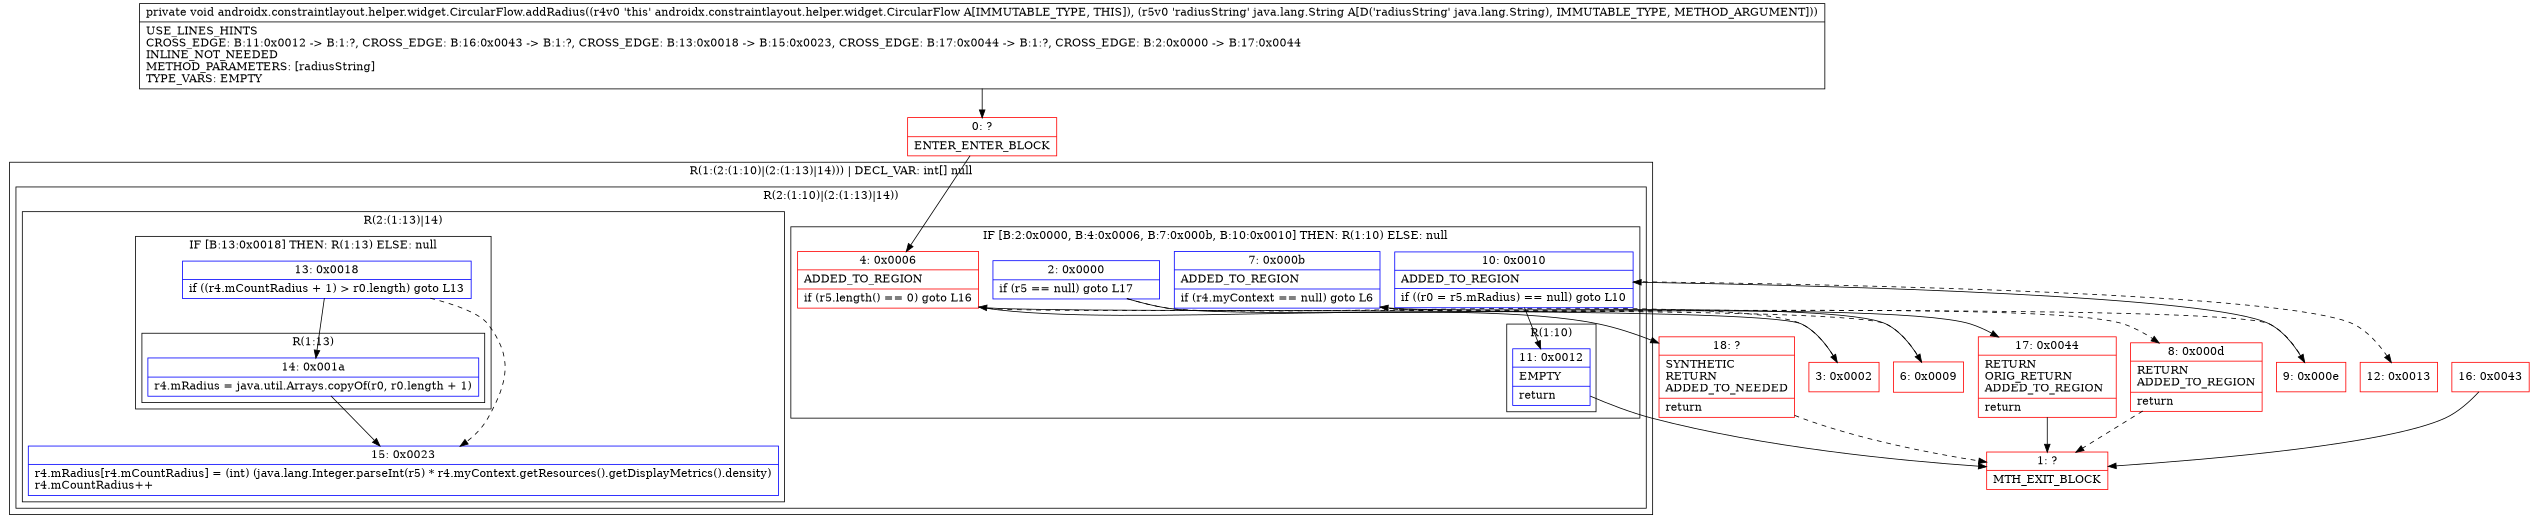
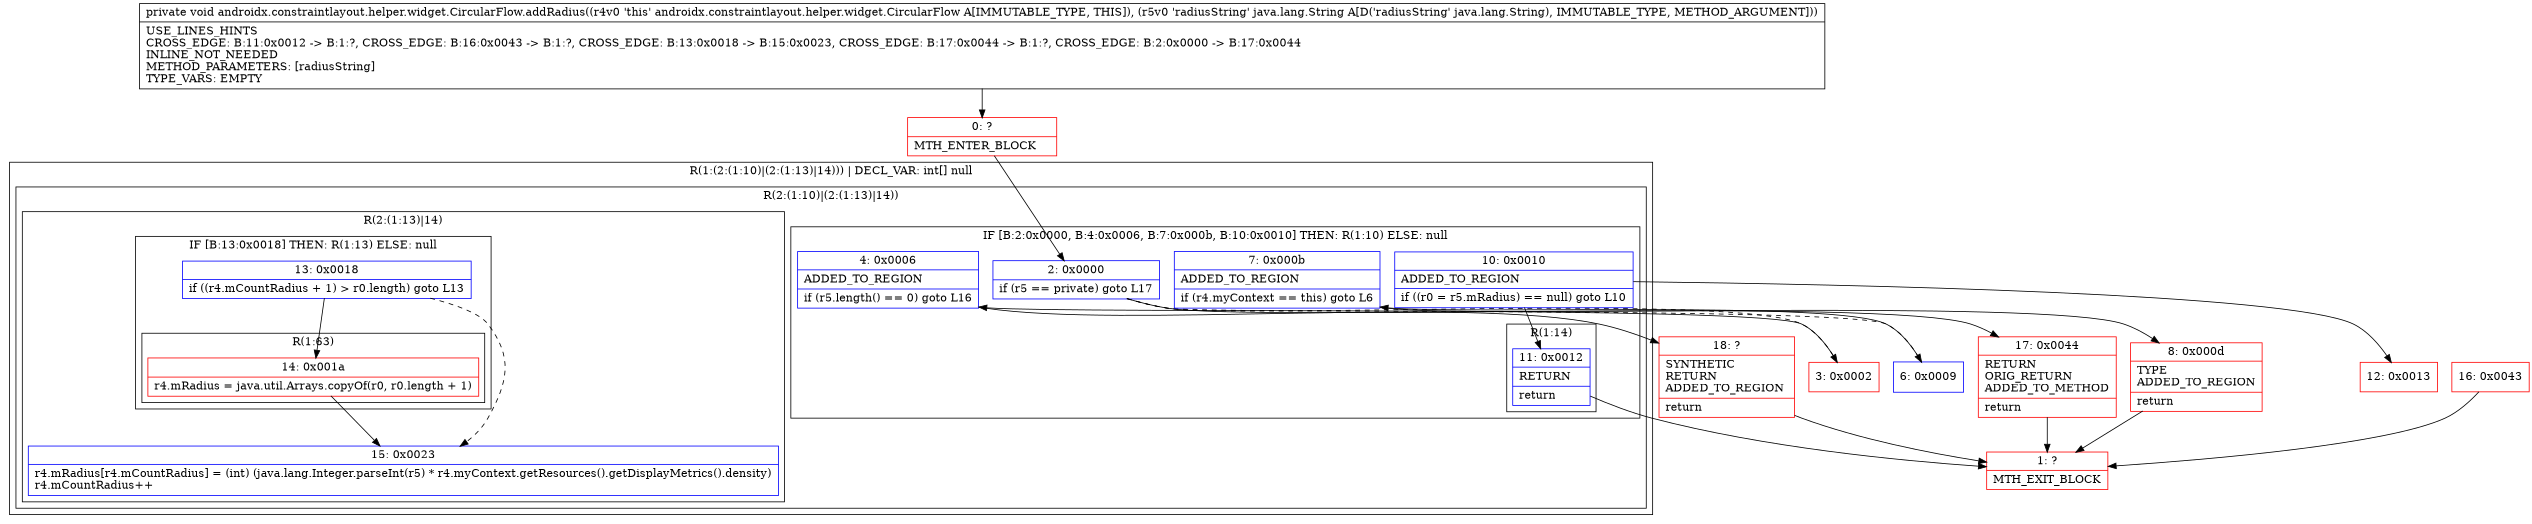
(982, 146) -> (975, 146)
(940, 200) -> (1027, 205)
(888, 280) -> (888, 280)
(1067, 289) -> (1076, 289)
(2114, 296) -> (2018, 291)
(1277, 298) -> (1277, 298)
(1768, 310) -> (1924, 311)
(1455, 311) -> (1528, 312)
(1551, 333) -> (1551, 333)
(313, 342) -> (313, 342)
(2163, 370) -> (2152, 370)
(1540, 376) -> (1545, 376)
(313, 377) -> (313, 377)
(1928, 377) -> (1928, 377)
(2311, 377) -> none
(1727, 388) -> (1725, 388)
(2044, 388) -> (2047, 388)
(2113, 430) -> (2113, 430)
(1885, 443) -> (1885, 443)
